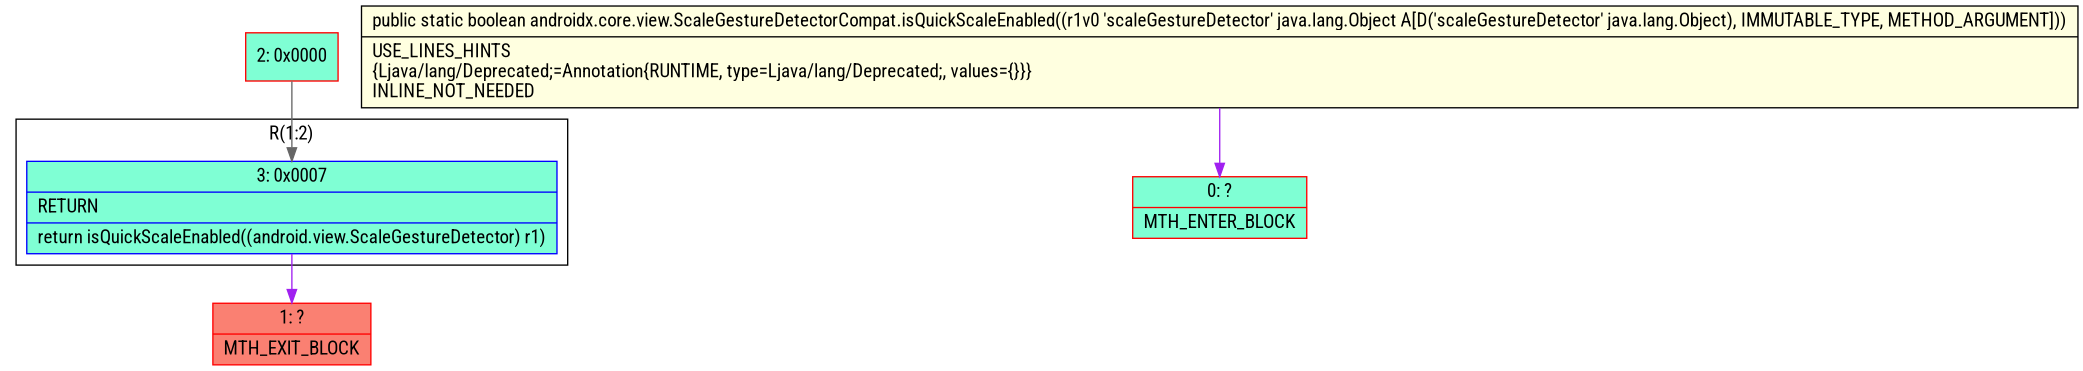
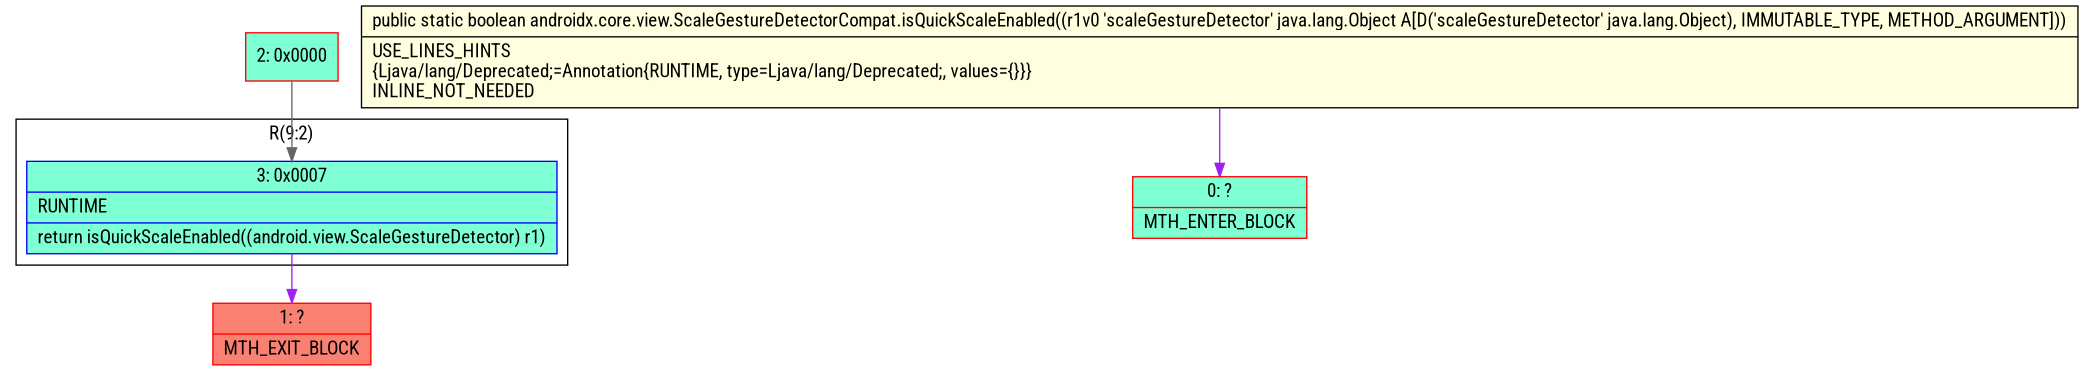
(292, 135) -> (292, 135)
(68, 207) -> (72, 207)
